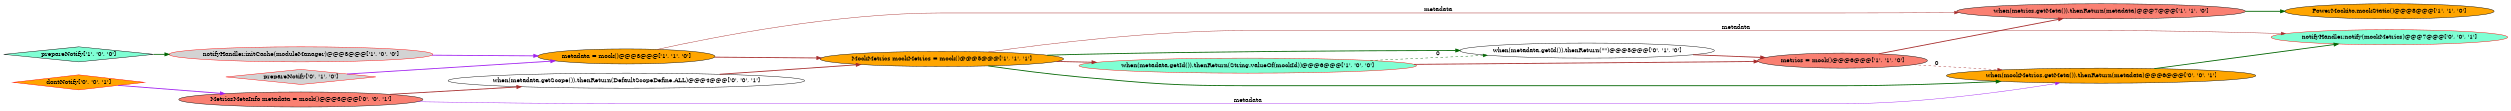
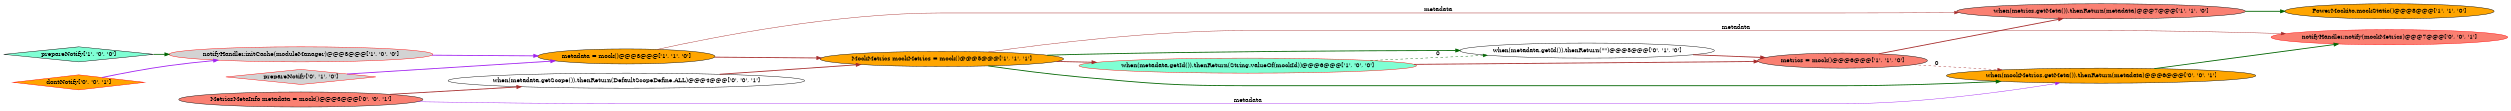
(2389, 37) -> (2389, 37)
(169, 89) -> (158, 67)
